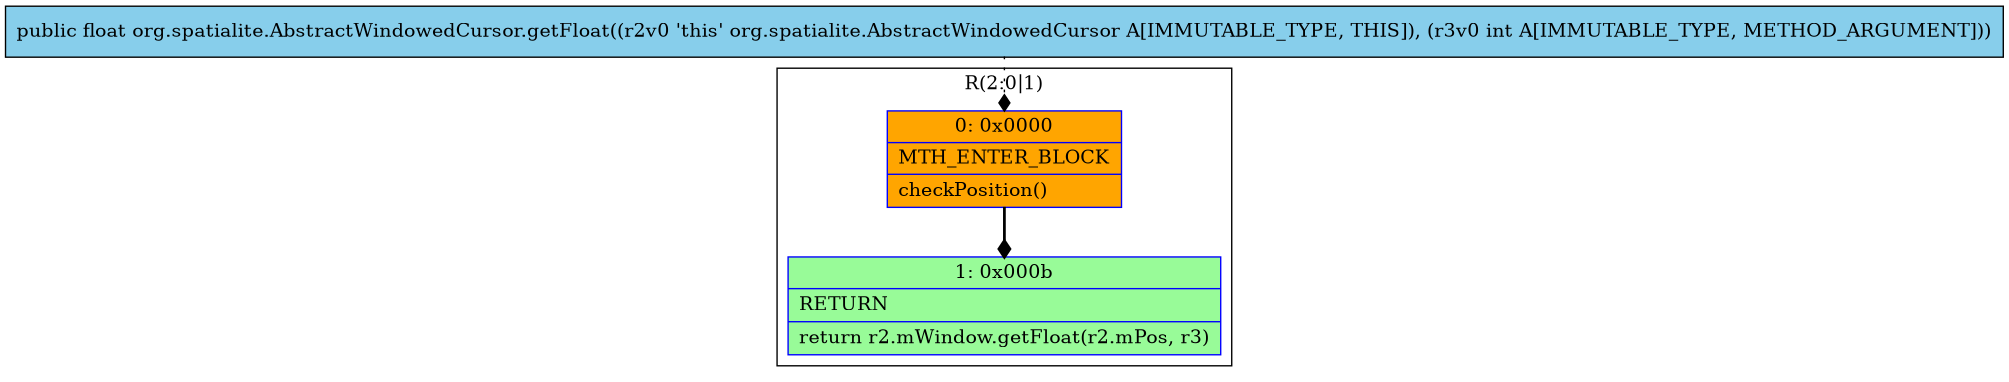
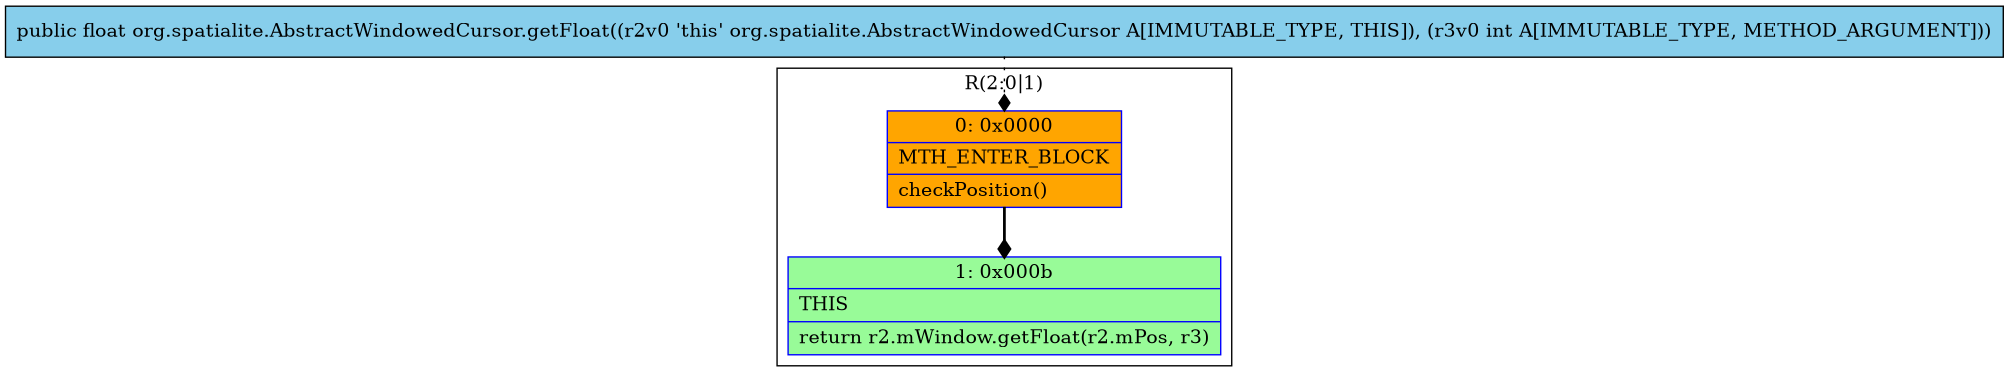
(844, 304) -> (825, 304)
